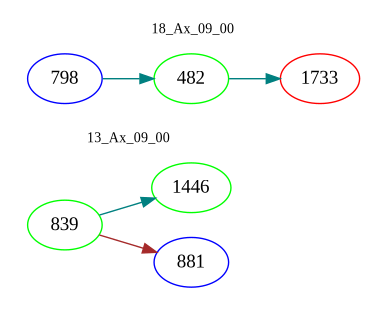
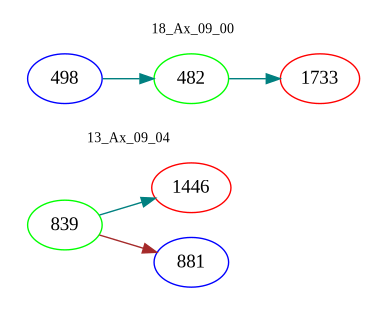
(65, 79) -> (65, 79)
(129, 139) -> (129, 139)
(191, 188) -> (191, 188)
